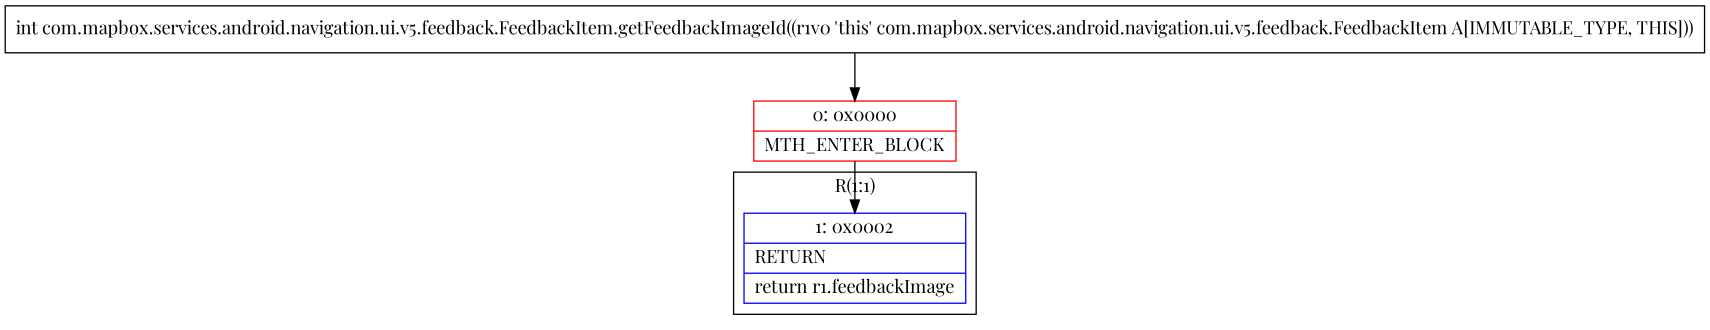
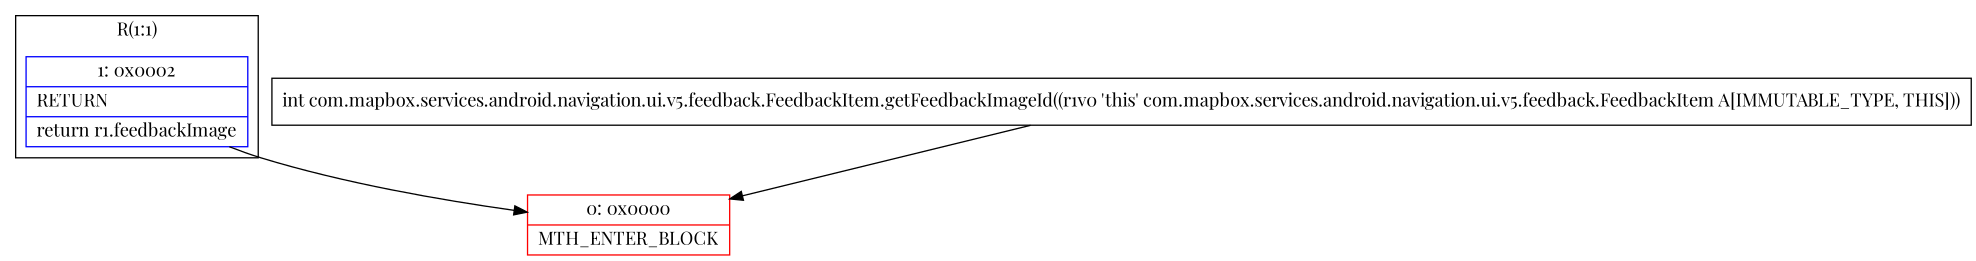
(855, 181) -> (370, 185)
